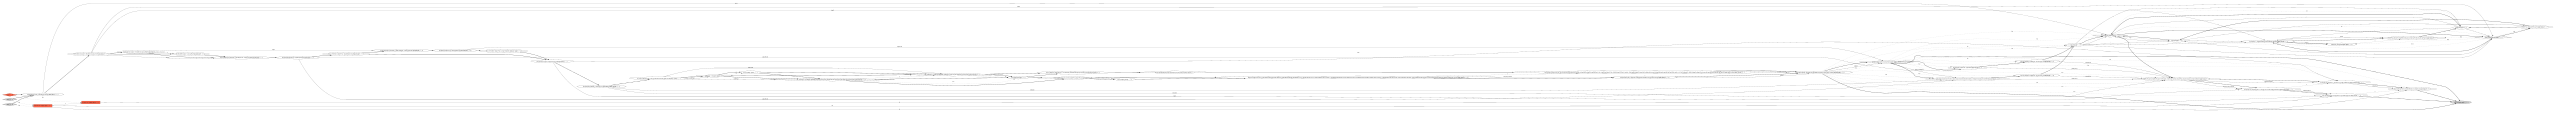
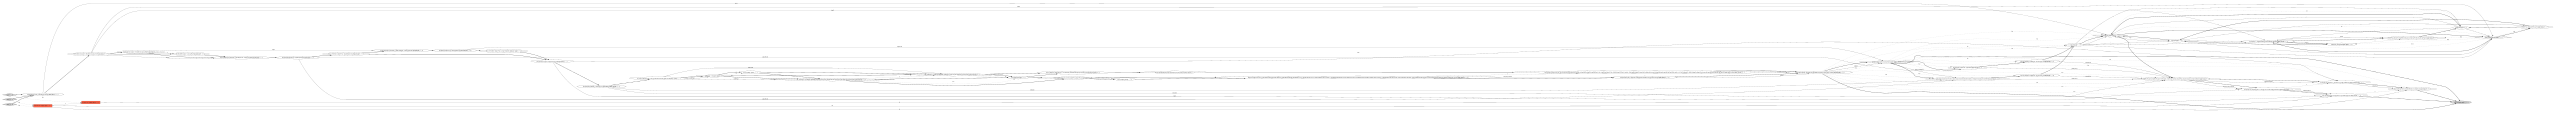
(2256, 44) -> (2256, 44)
(10, 95) -> (10, 95)
